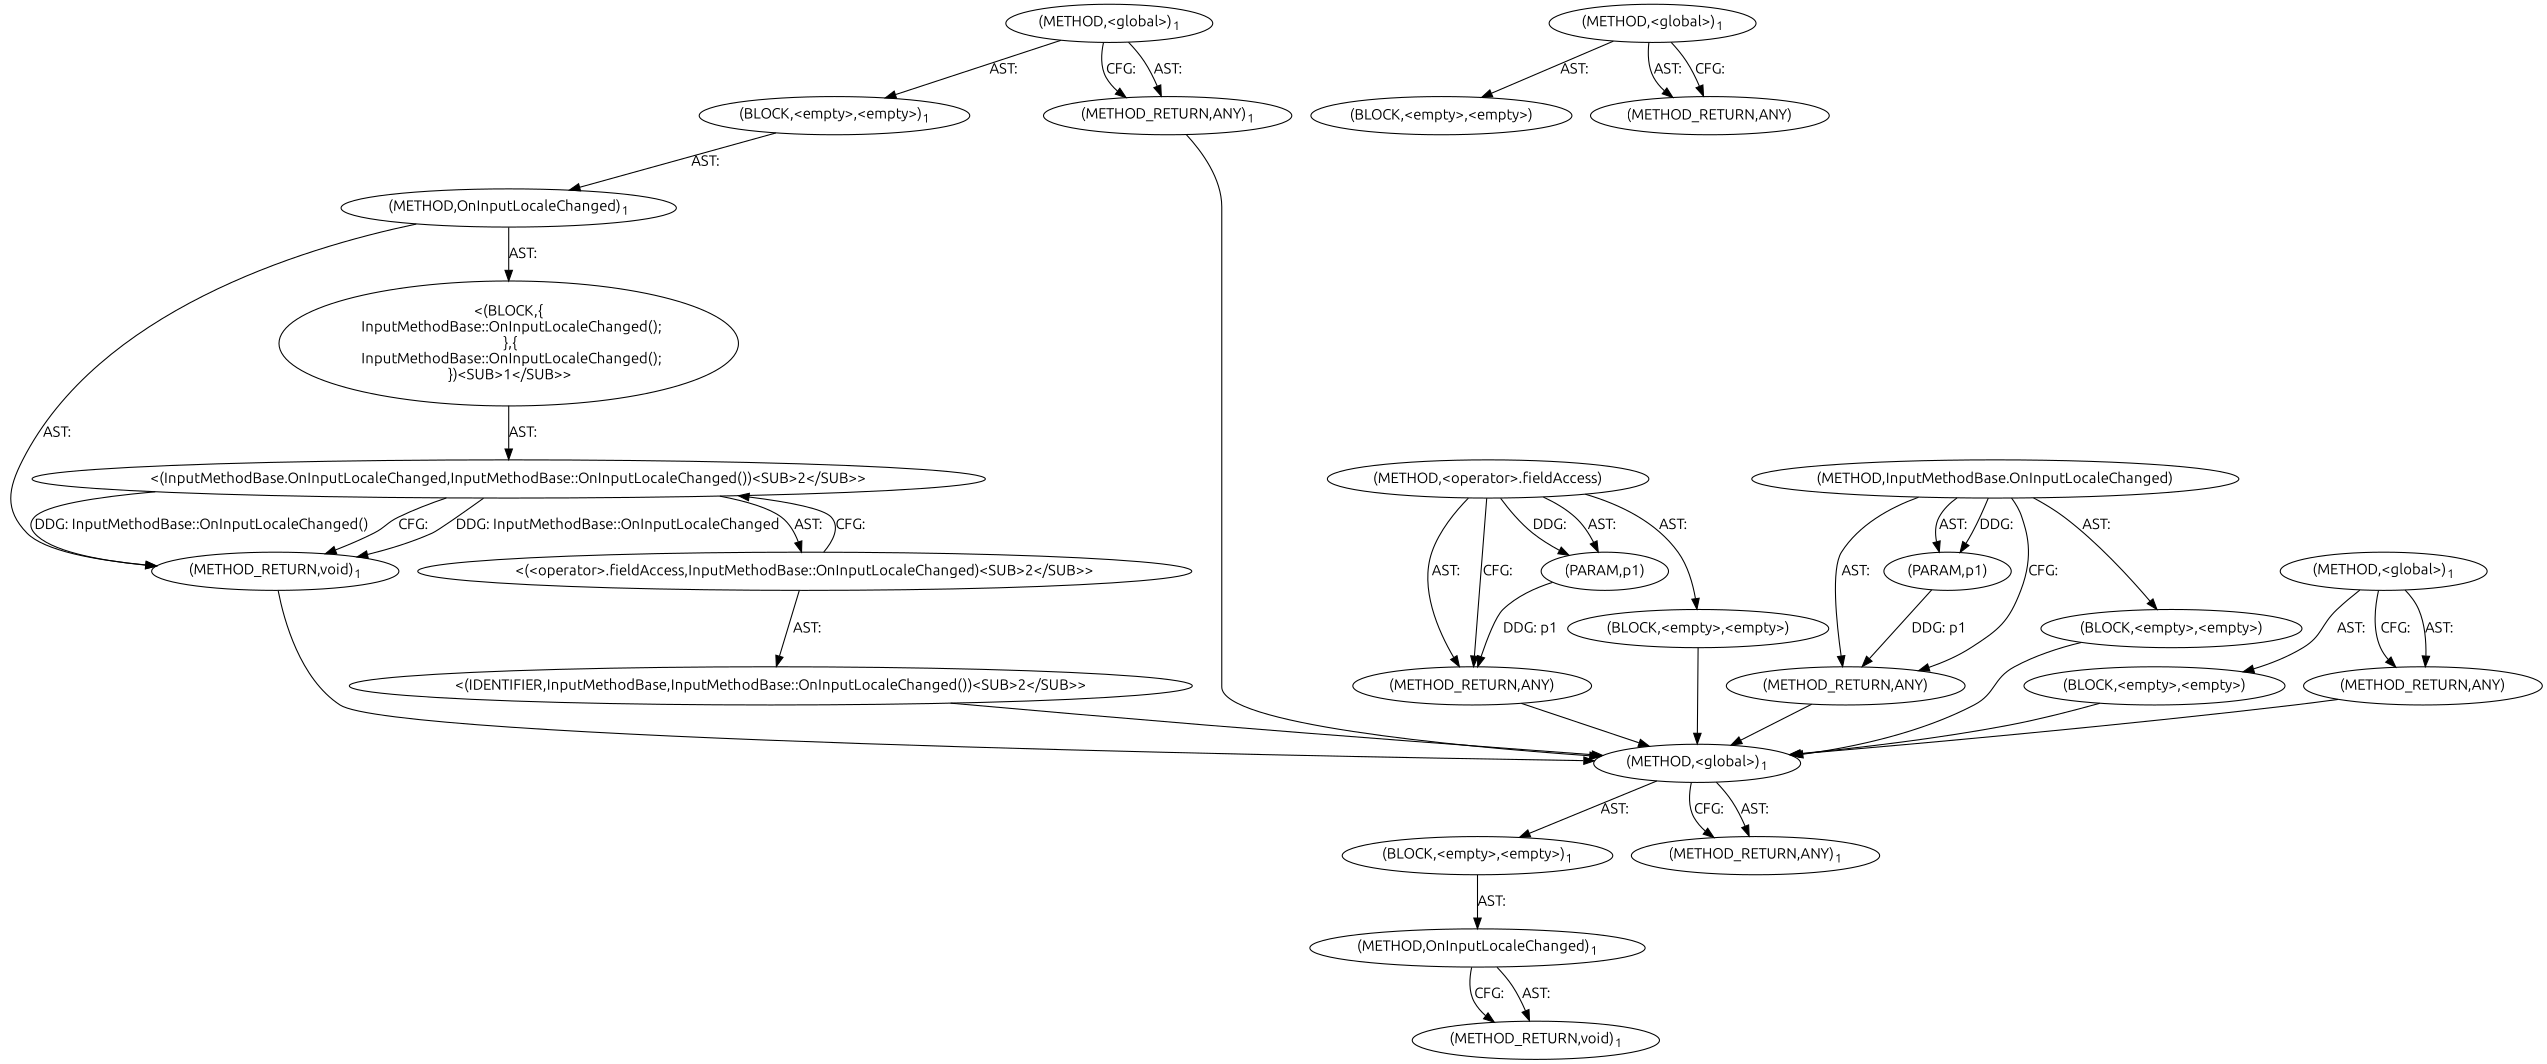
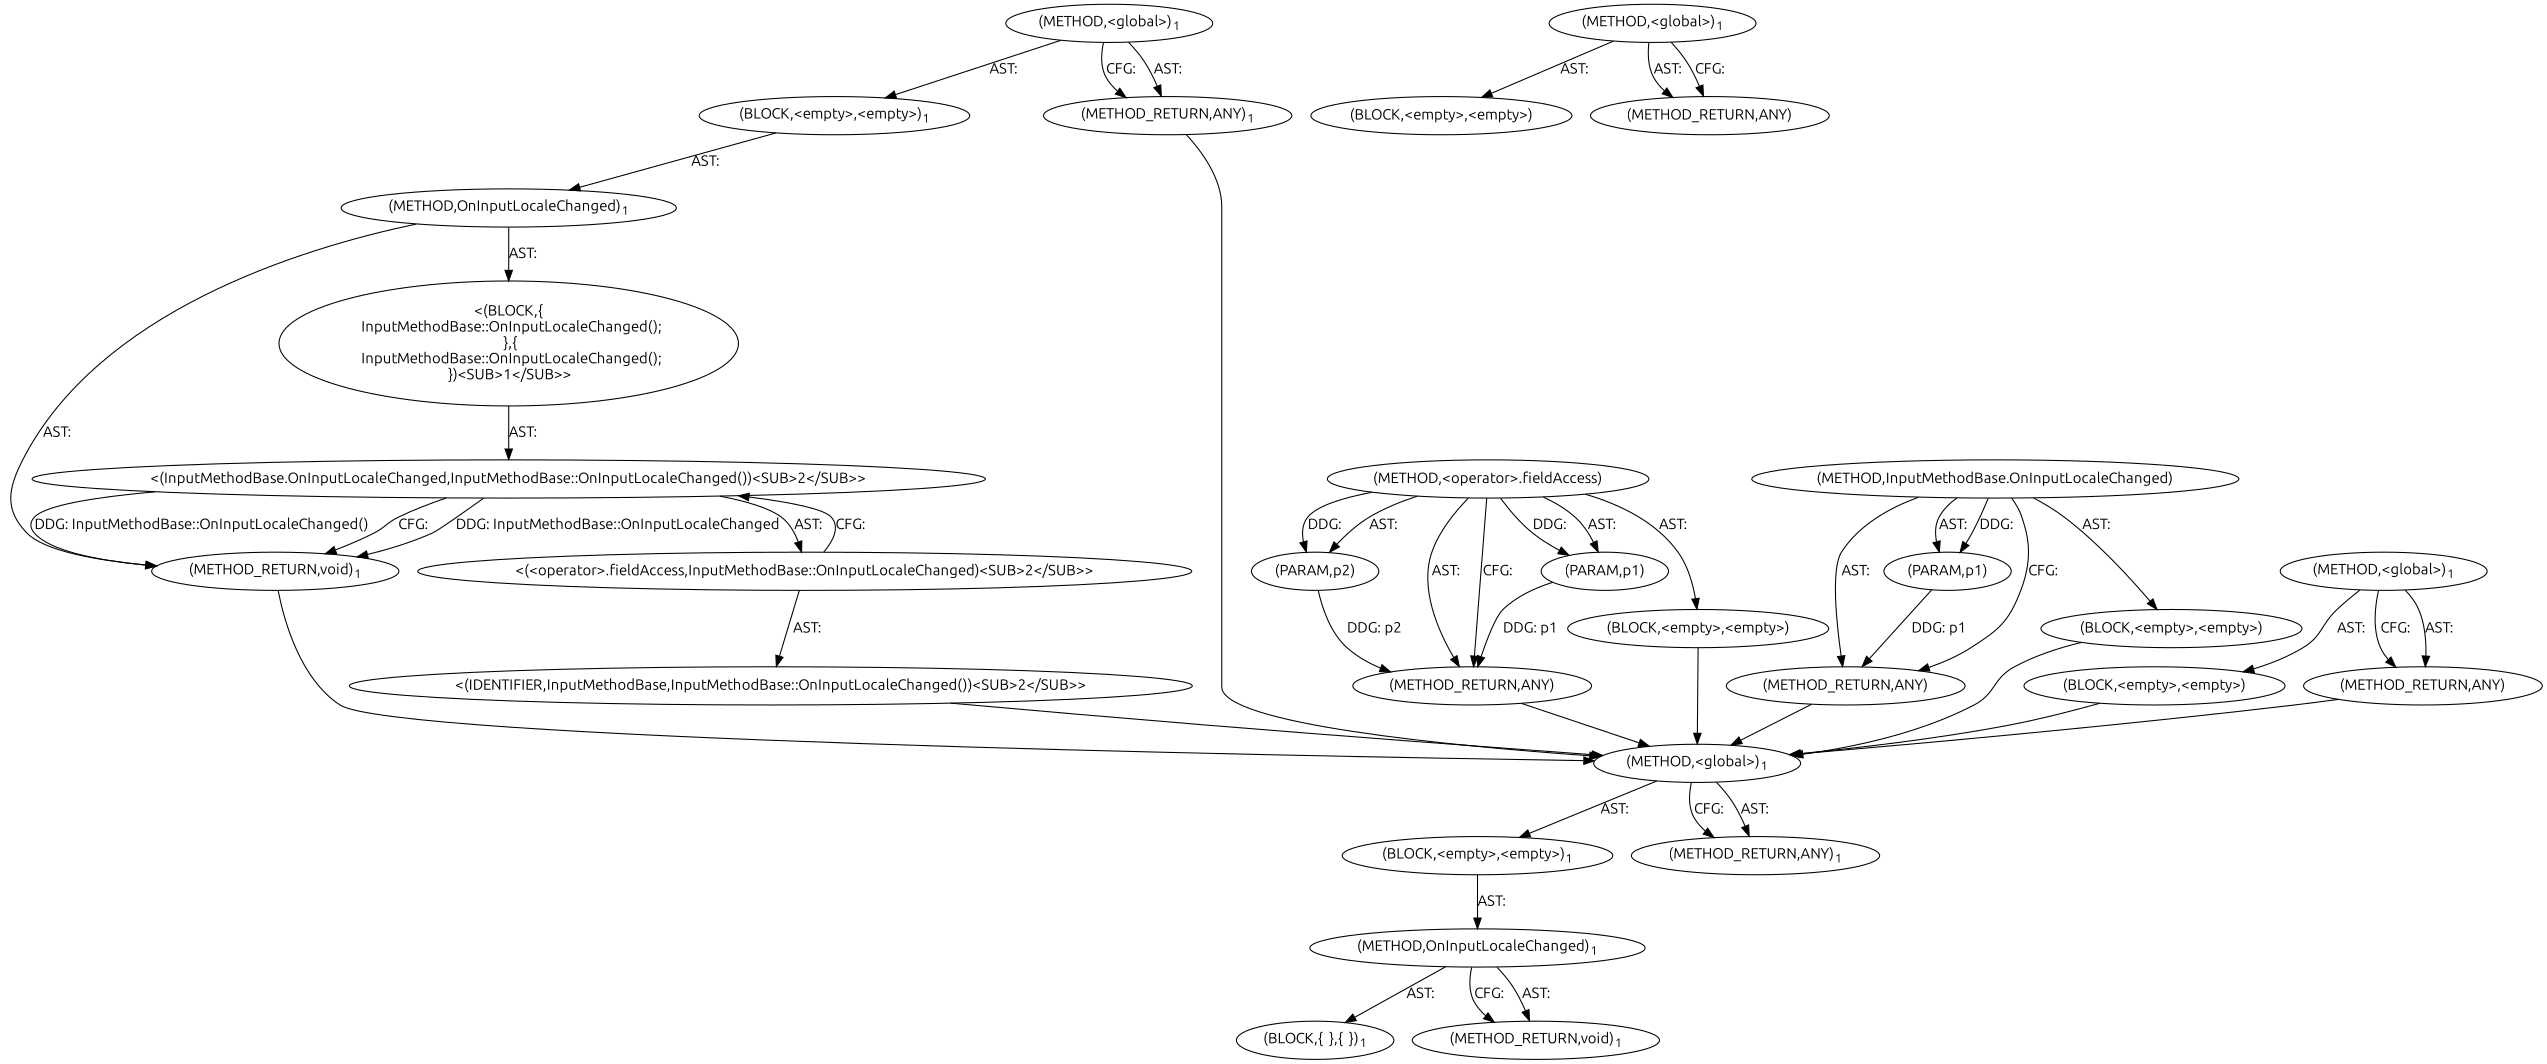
none -> (1315, 571)
none -> (1315, 1040)
